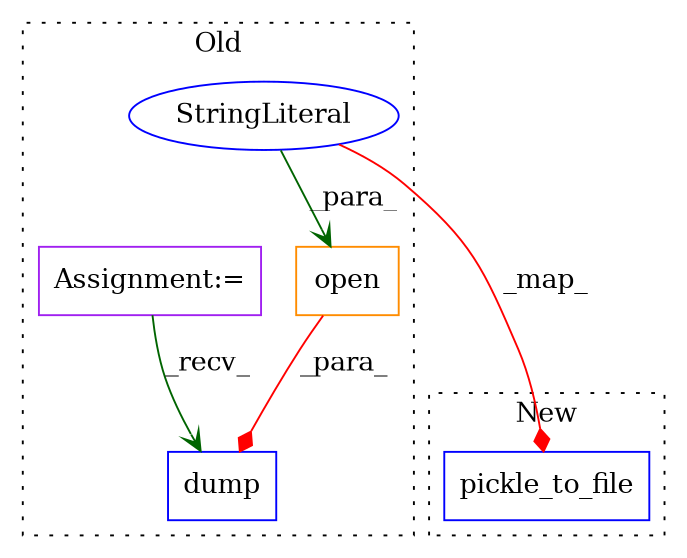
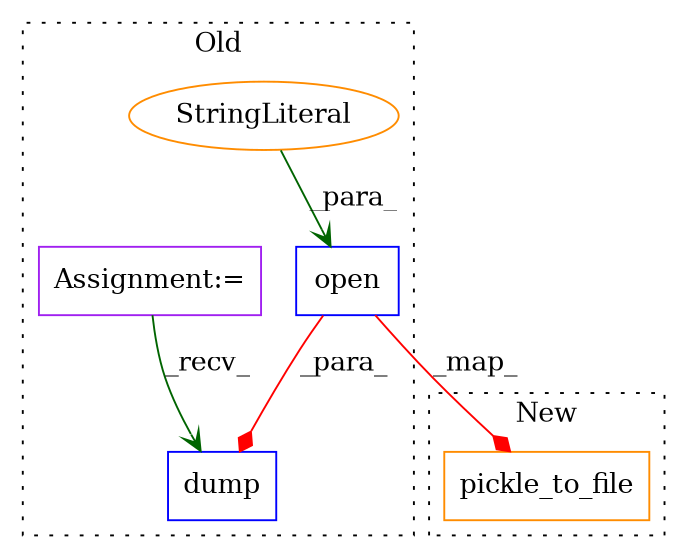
(264, 116) -> (264, 116)
(475, 260) -> (432, 377)
(347, 281) -> (347, 281)
(547, 486) -> (547, 486)
